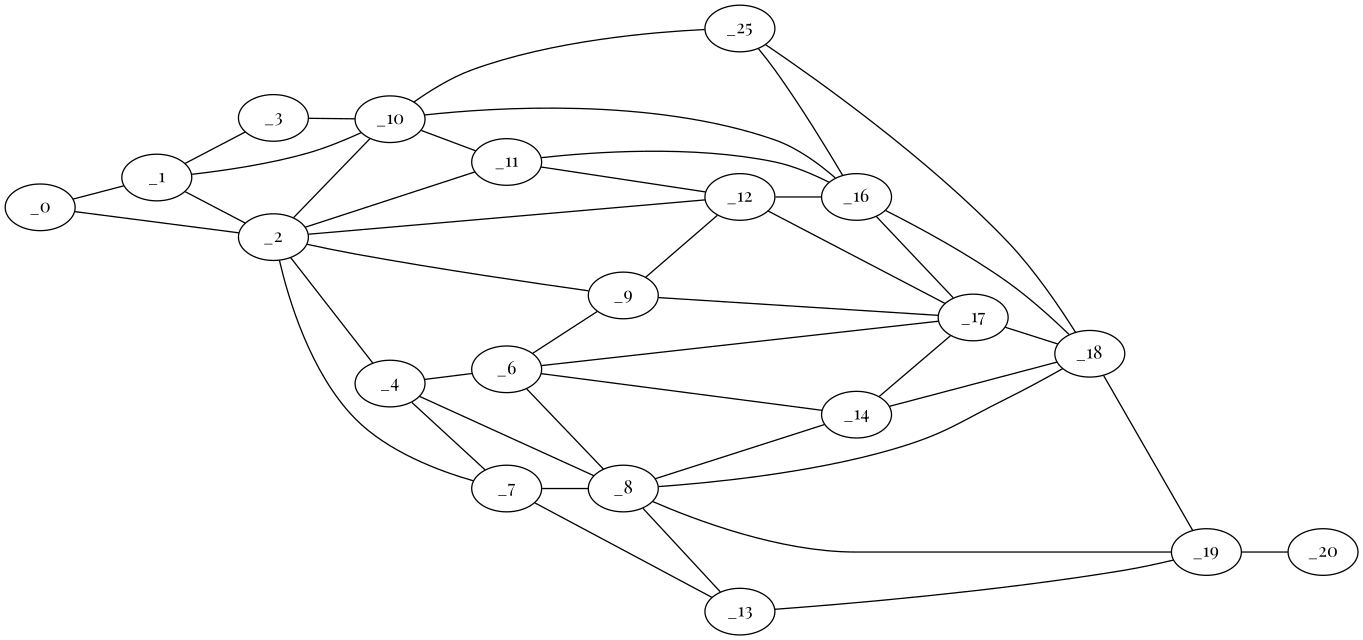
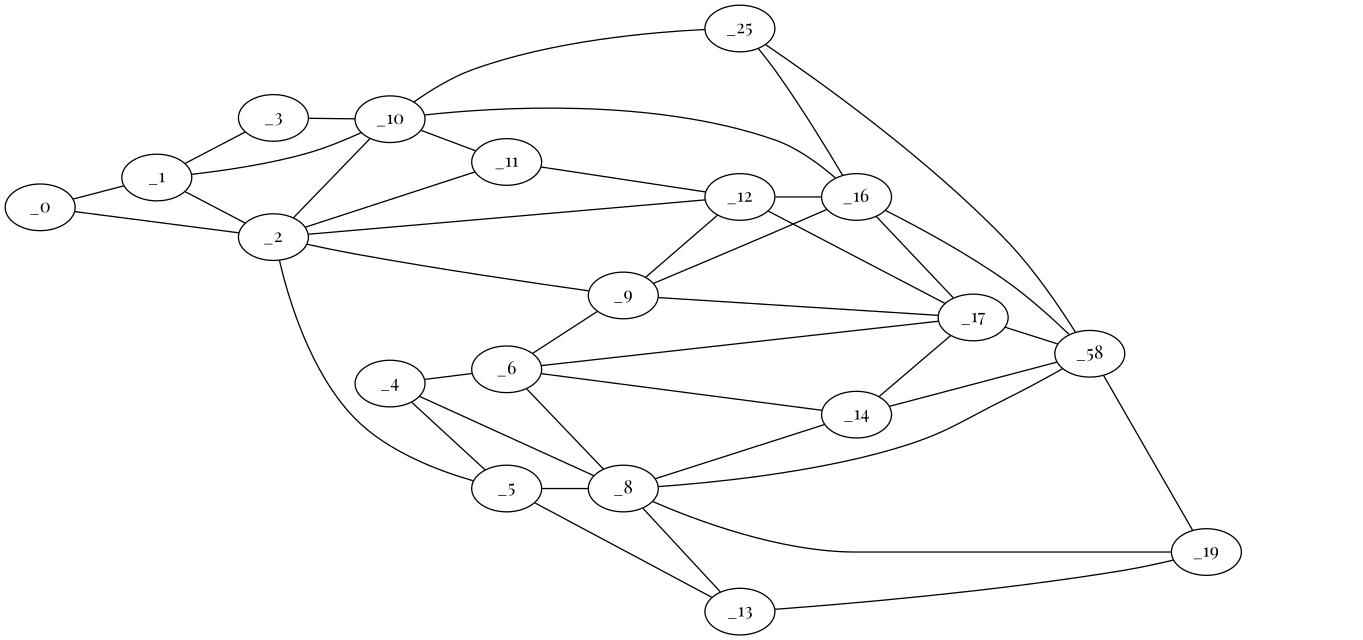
(687, 152) -> (740, 247)
(332, 310) -> none
(1090, 354) -> (1090, 354)
(507, 489) -> (507, 489)
(1323, 552) -> none
